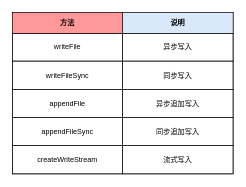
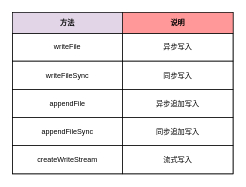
(68, 23) -> (68, 23)
(178, 23) -> (178, 23)
